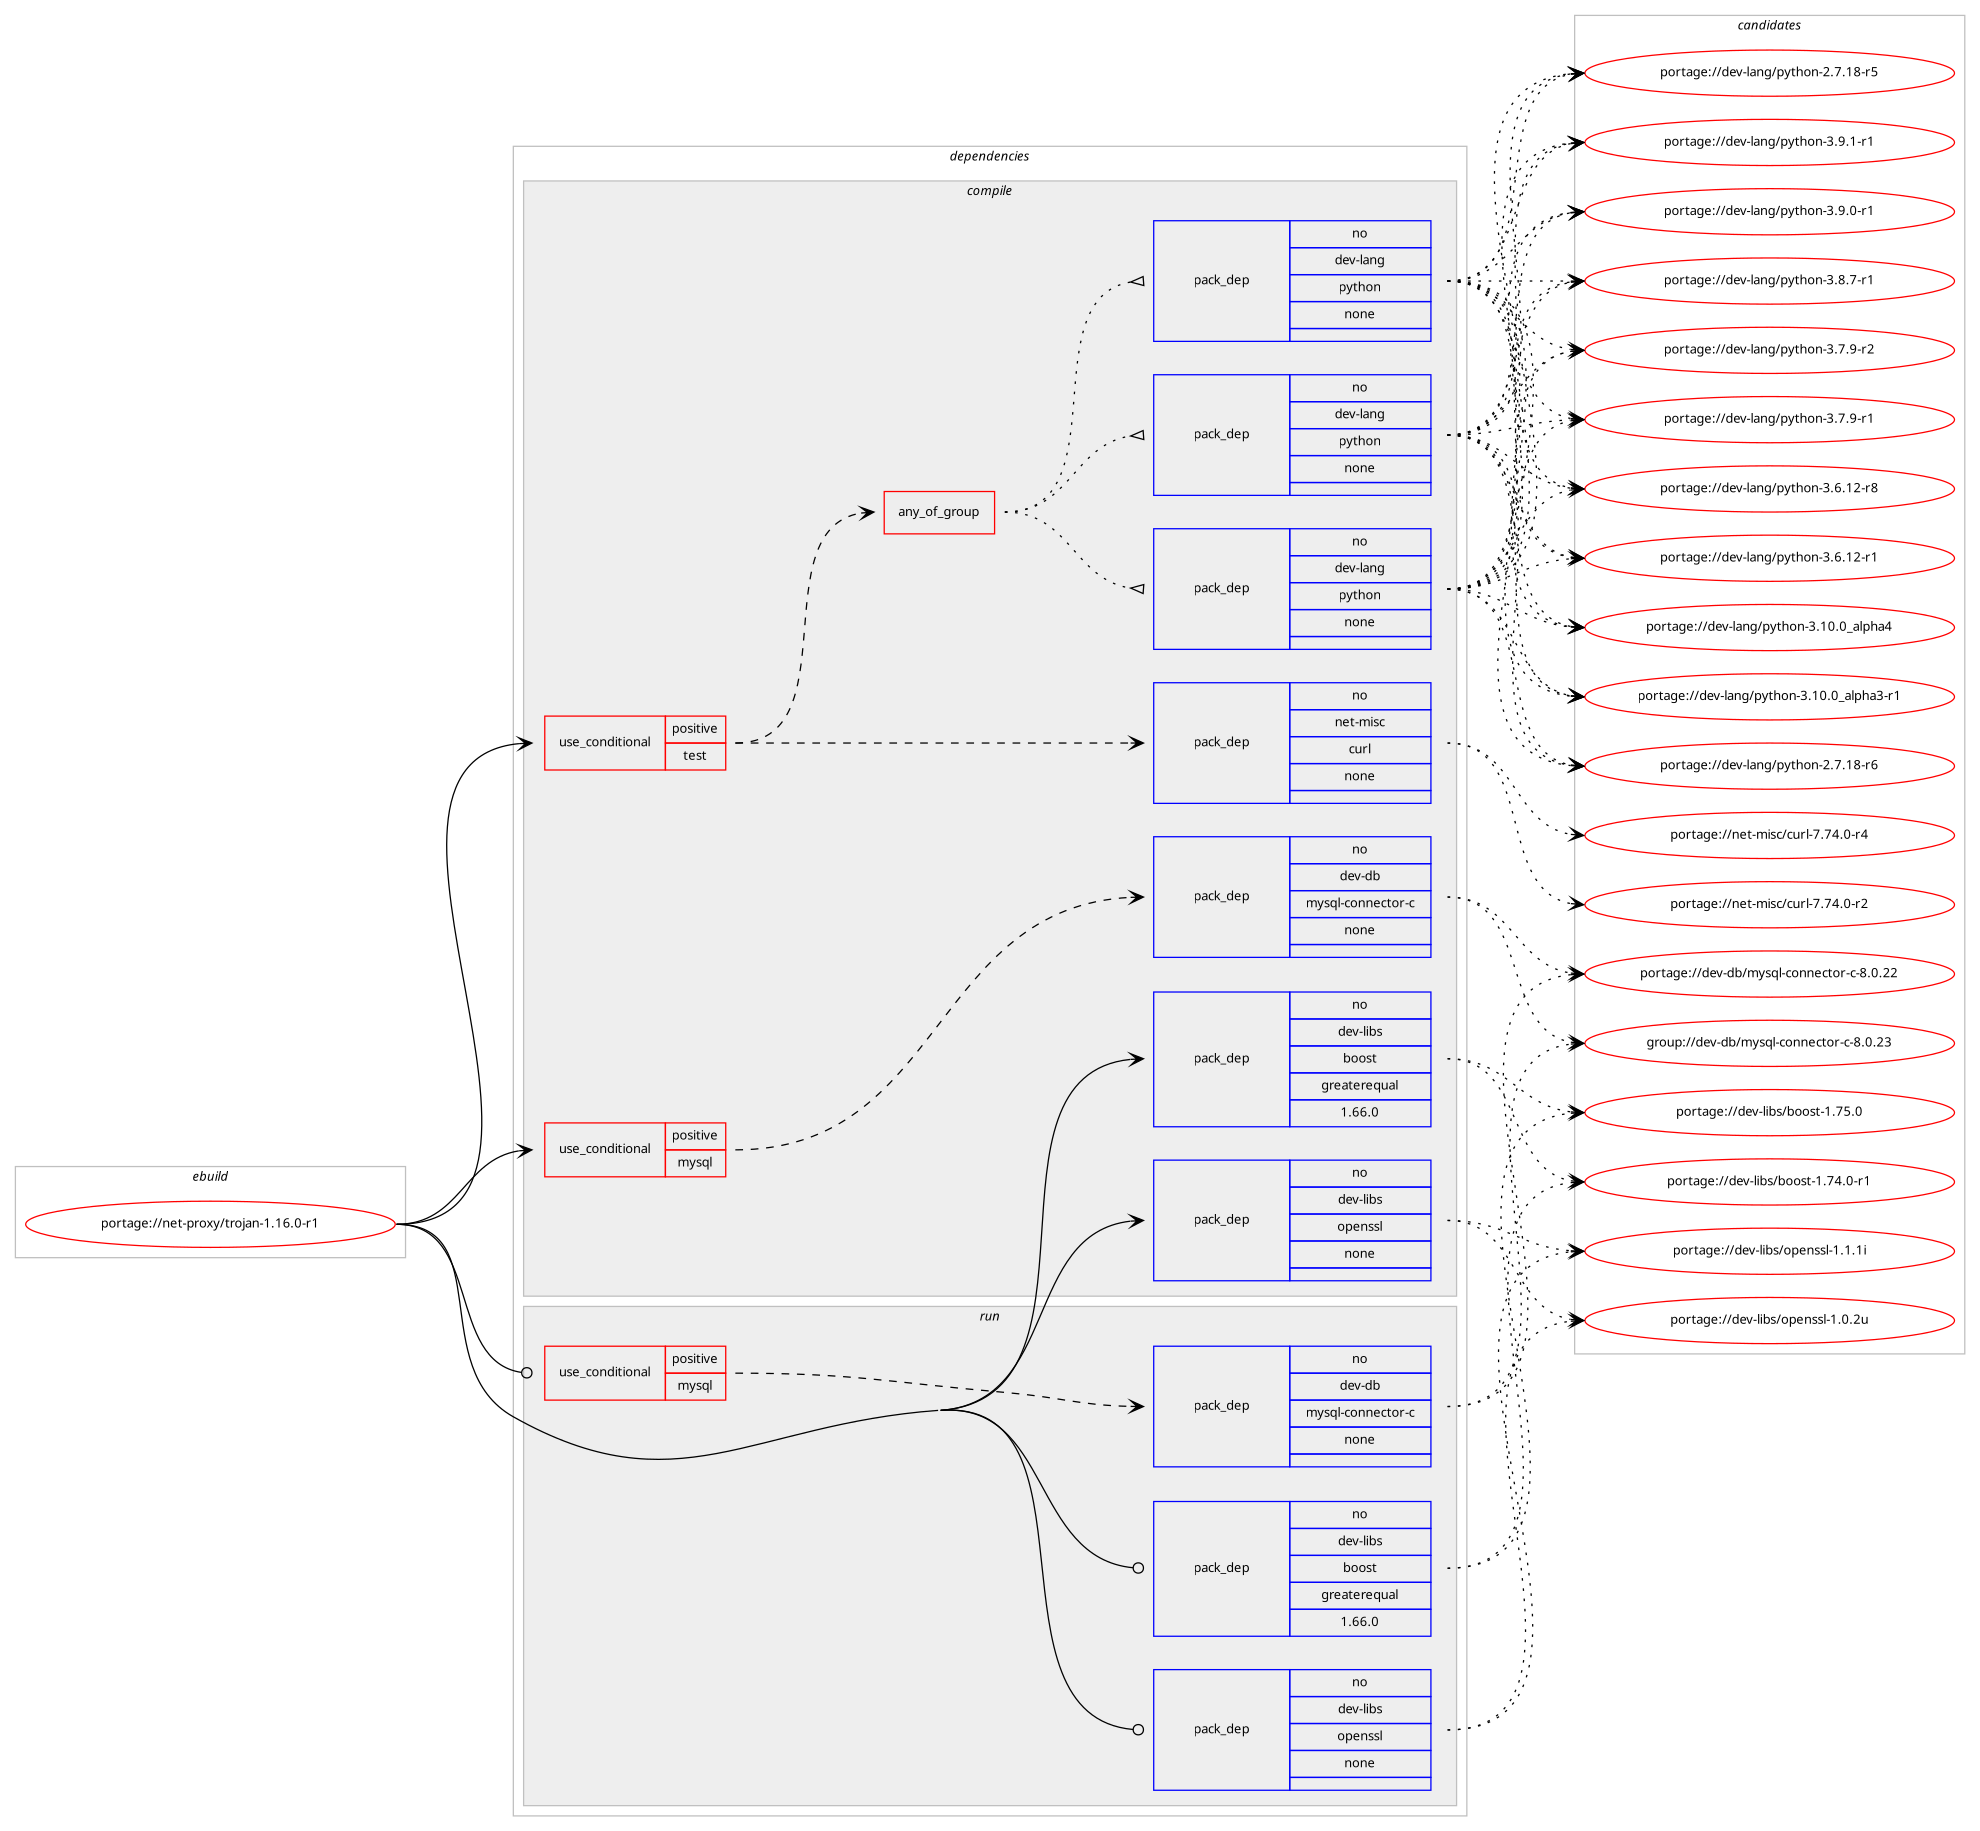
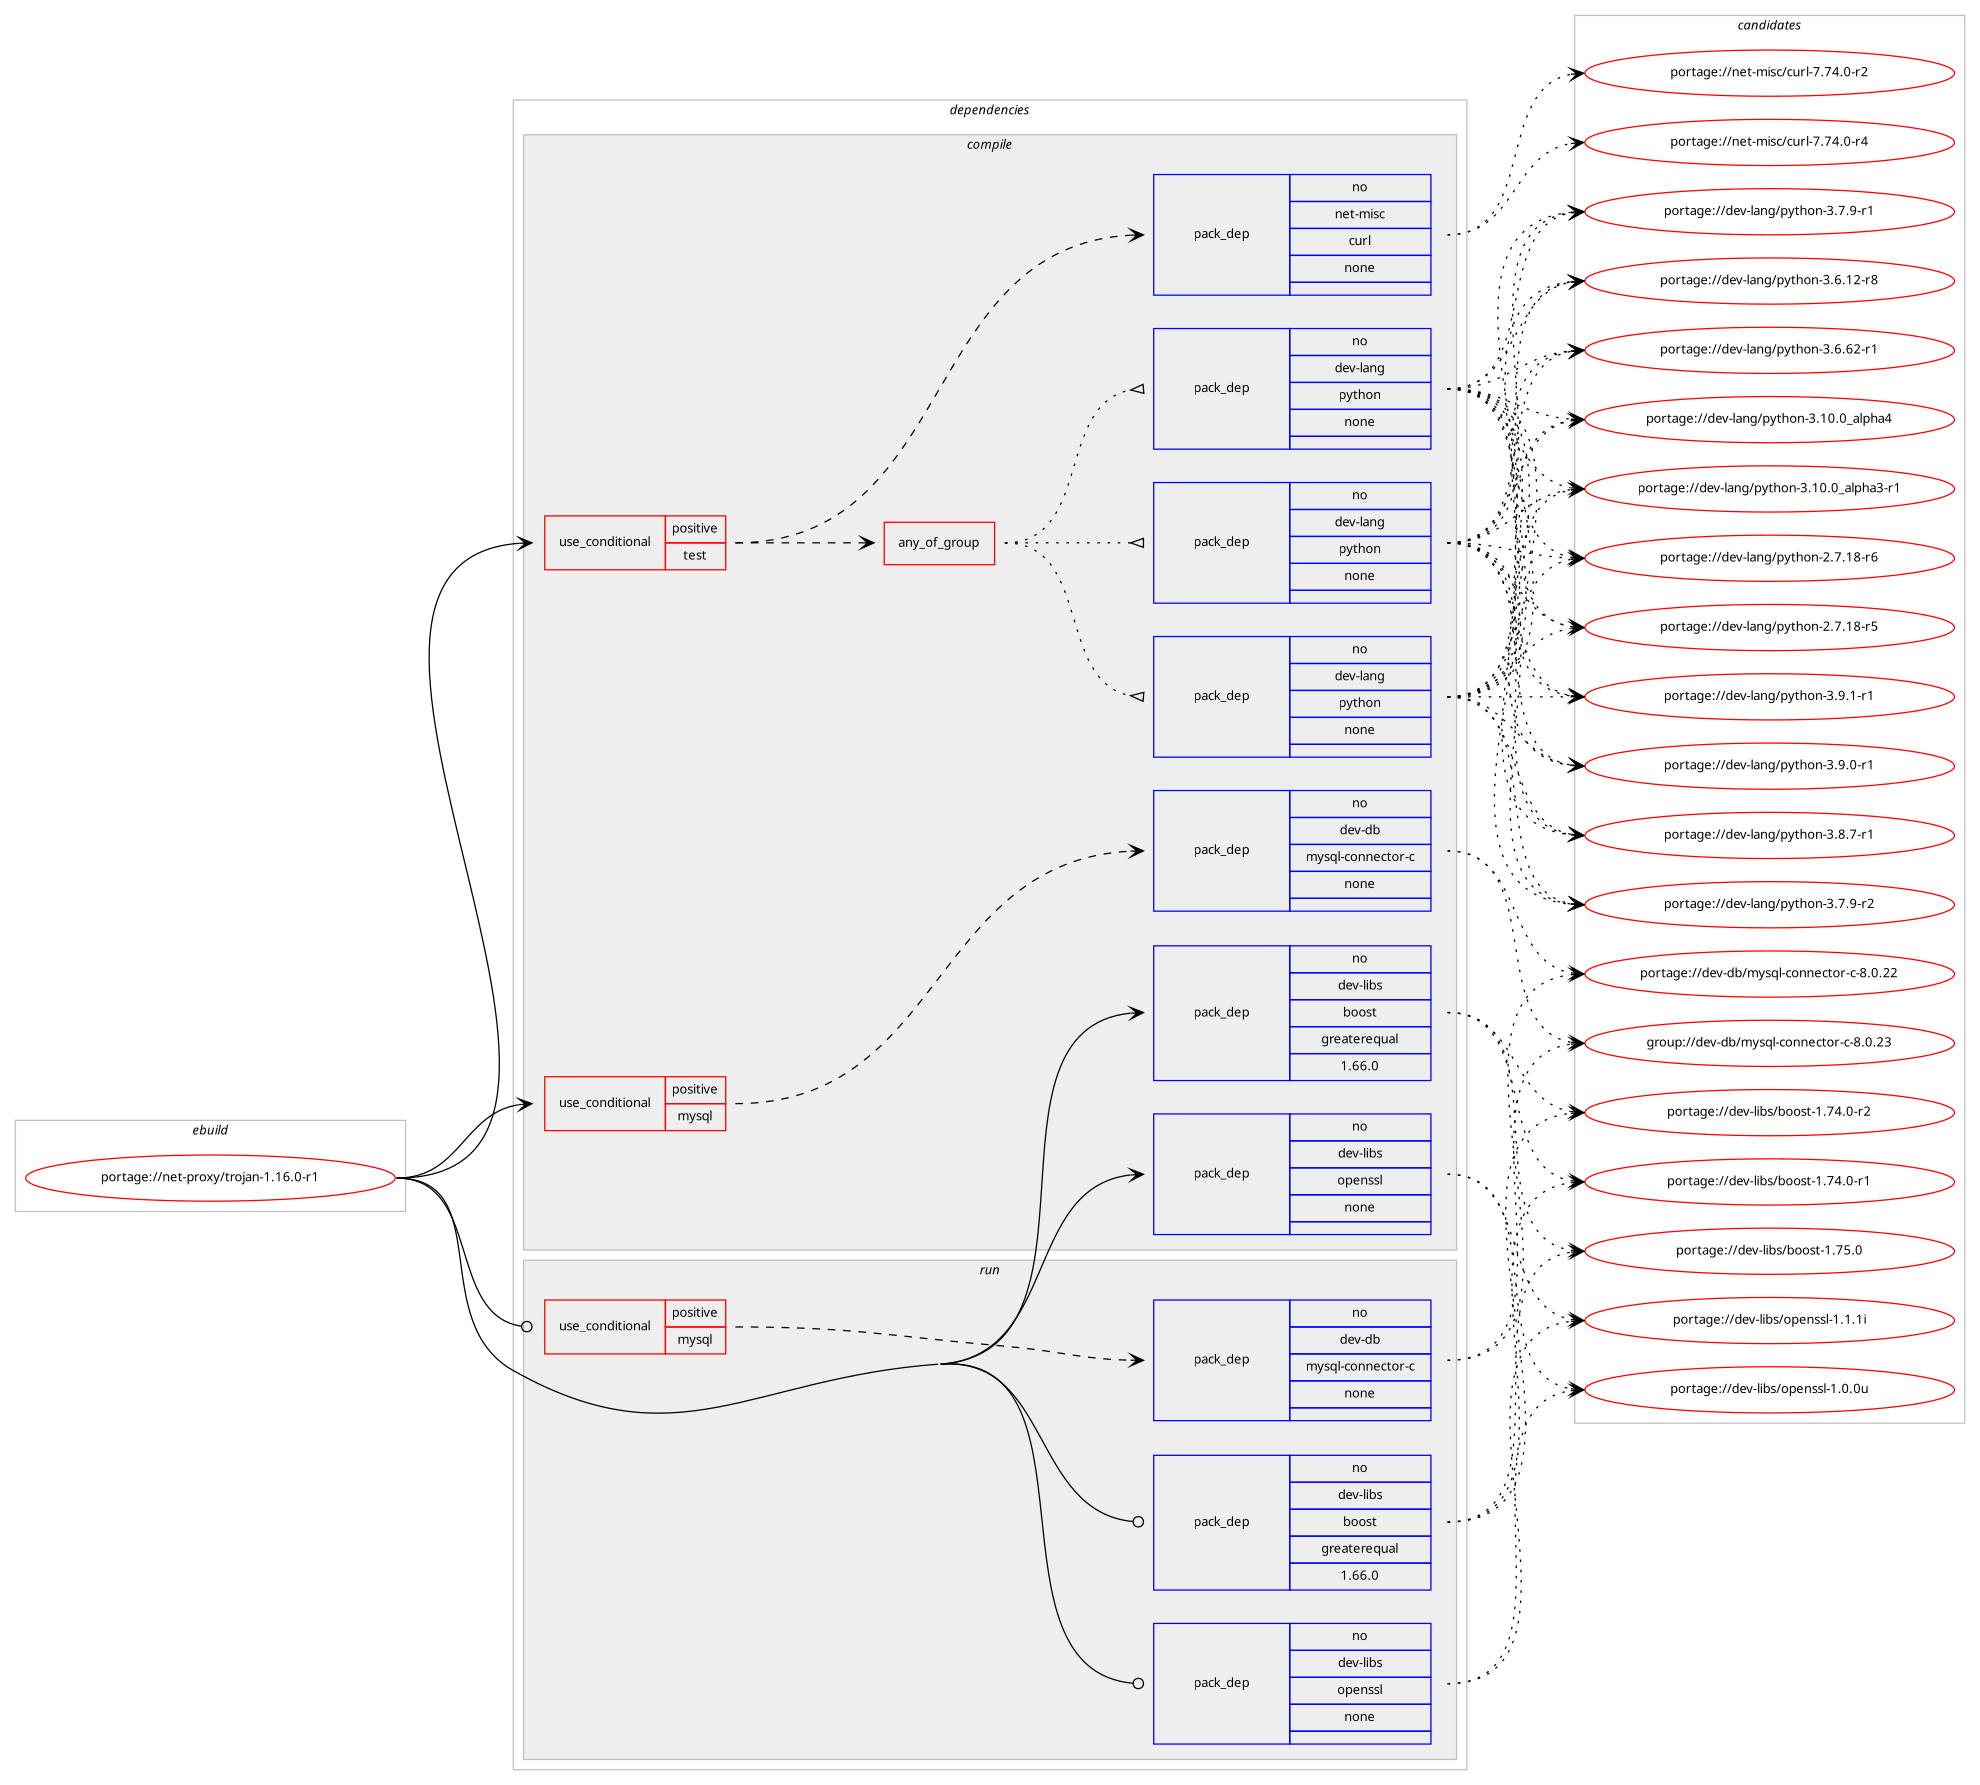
(1770, 558) -> (1770, 350)
none -> (1770, 1113)
(1770, 1321) -> (1770, 1390)
